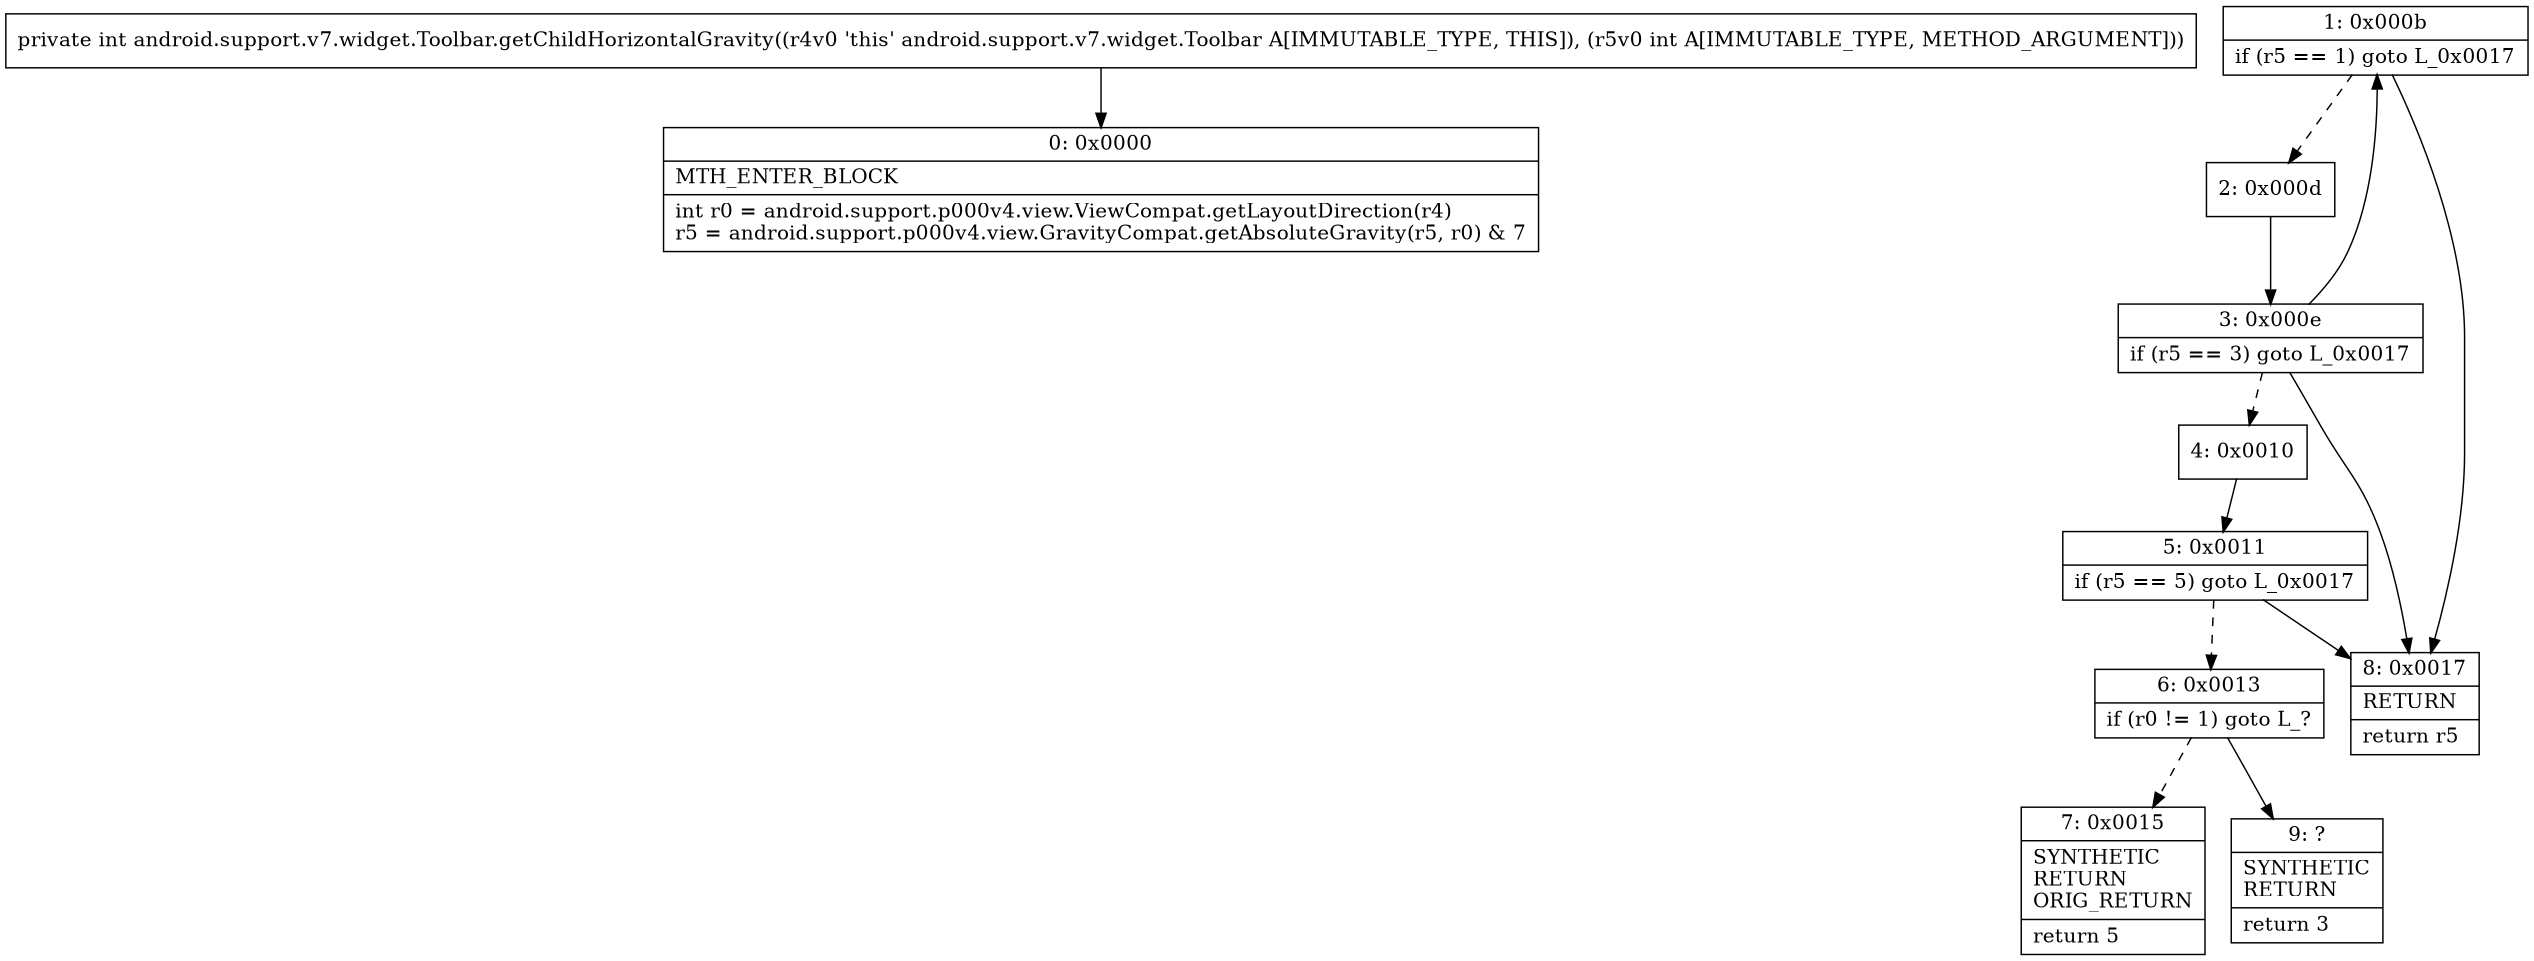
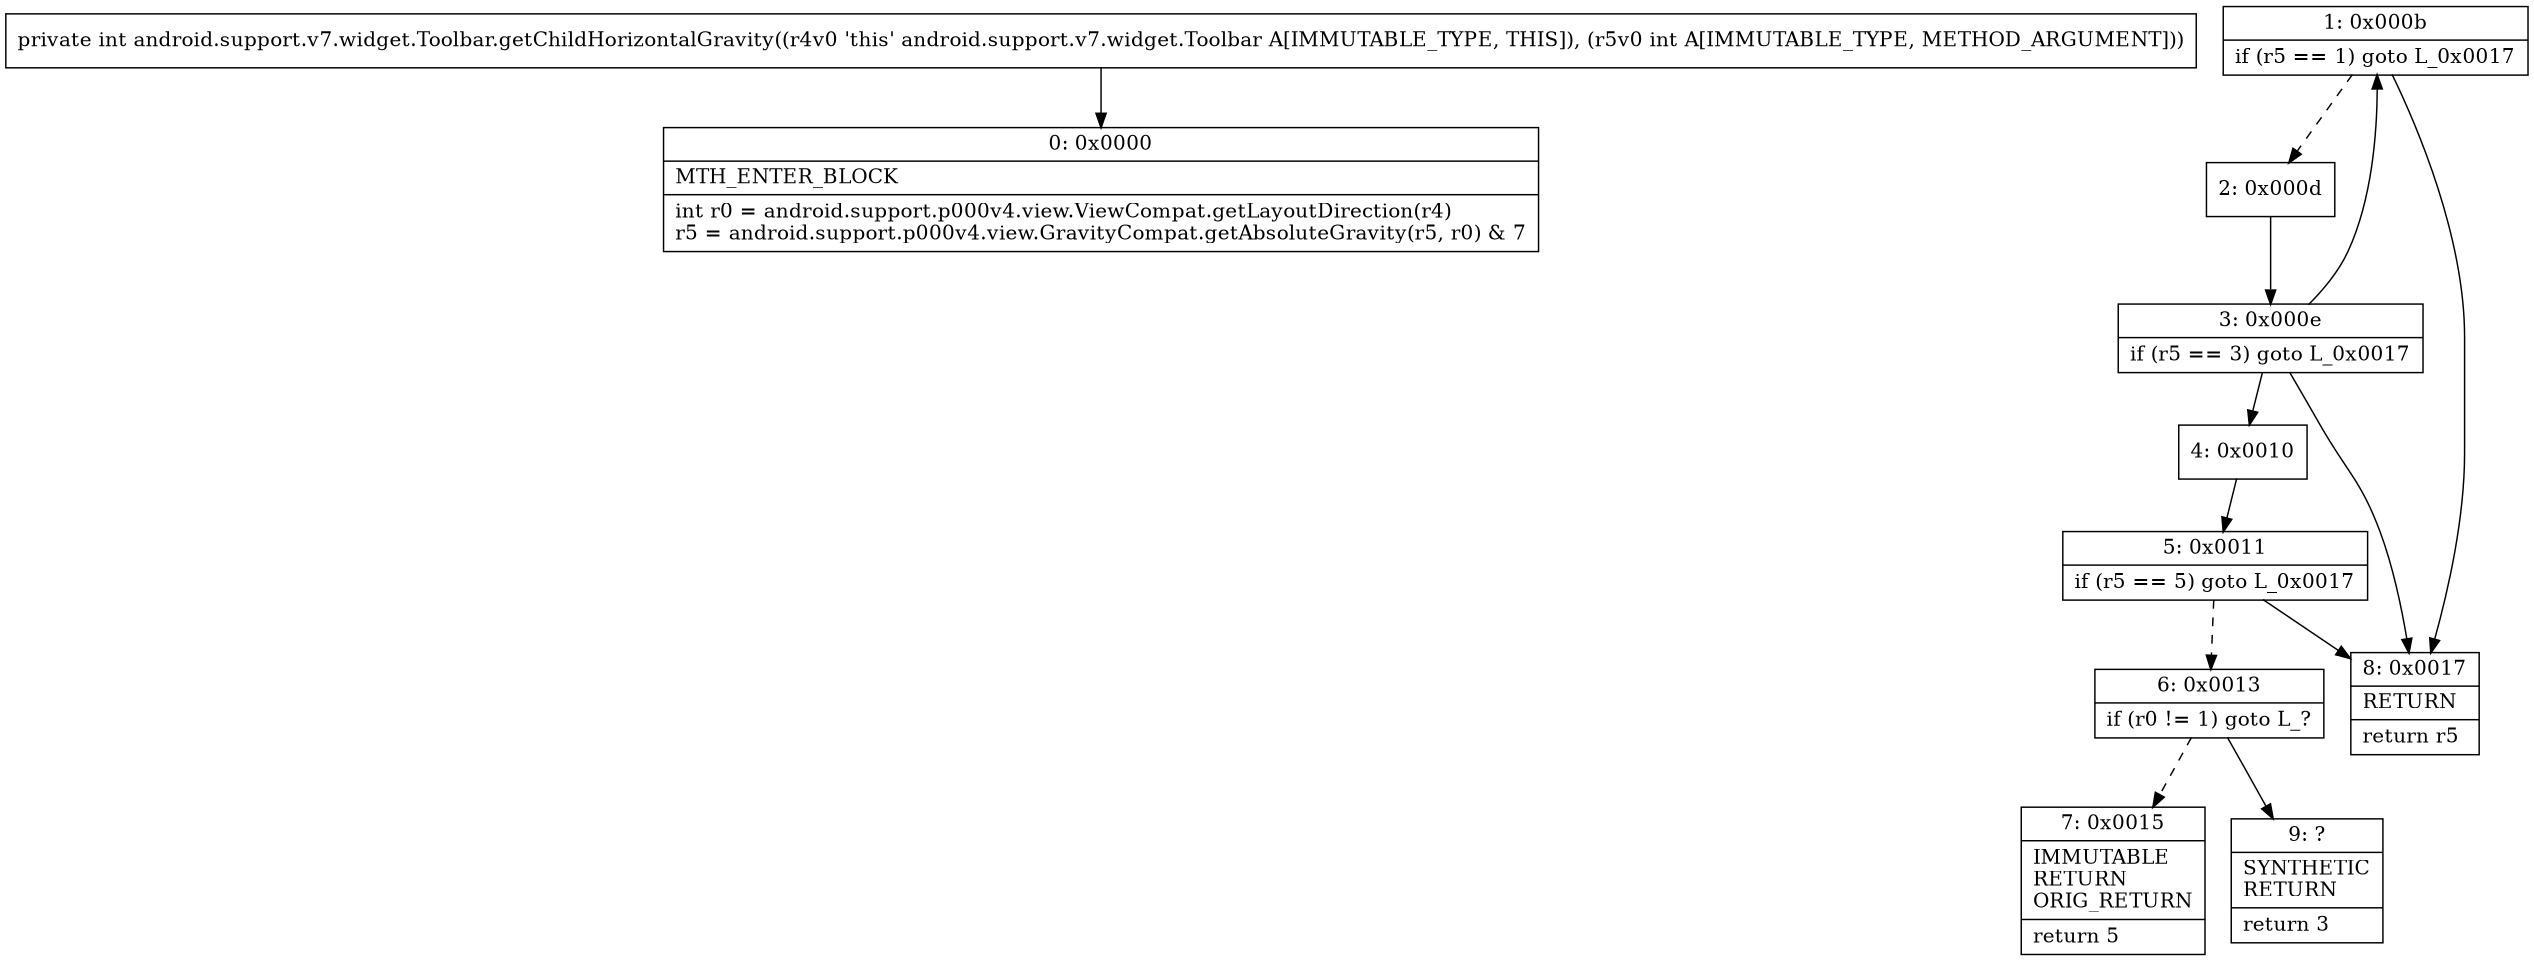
(2258, 392) -> (2258, 392)
(2097, 858) -> (2101, 858)
